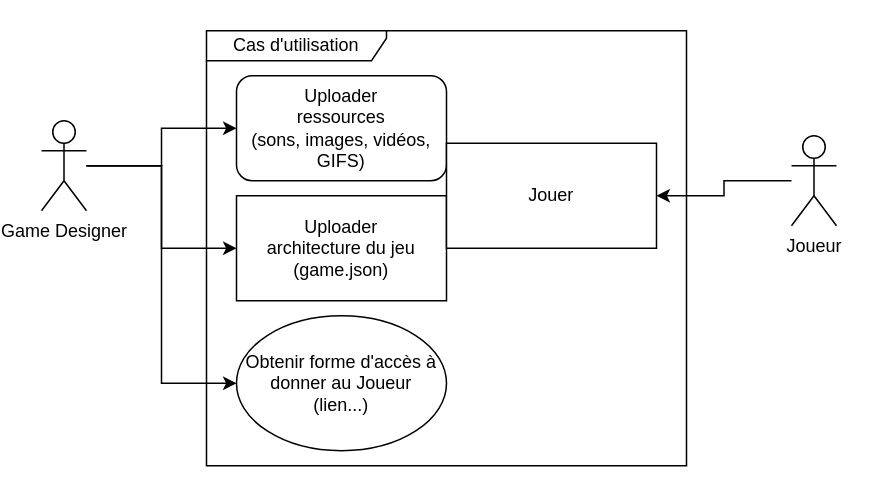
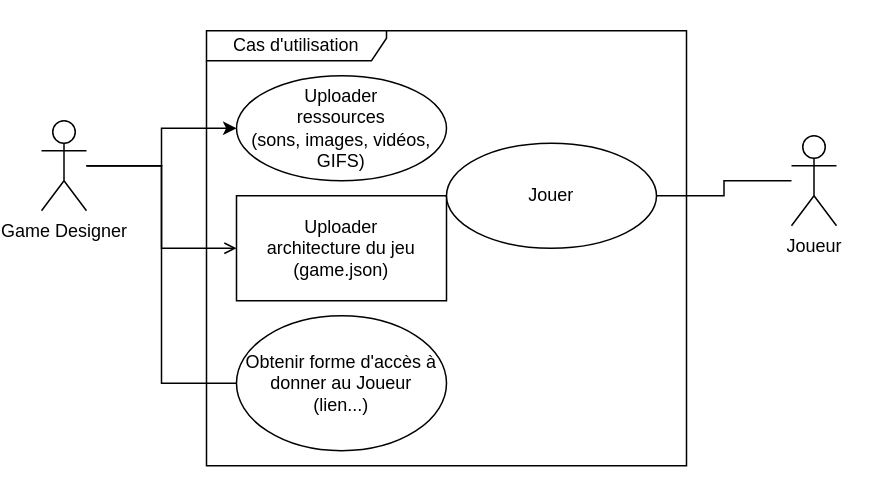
(341, 128) -> (341, 128)
(551, 196) -> (551, 196)
(668, 196) -> (663, 196)
(225, 248) -> (227, 248)
(225, 383) -> (229, 383)
